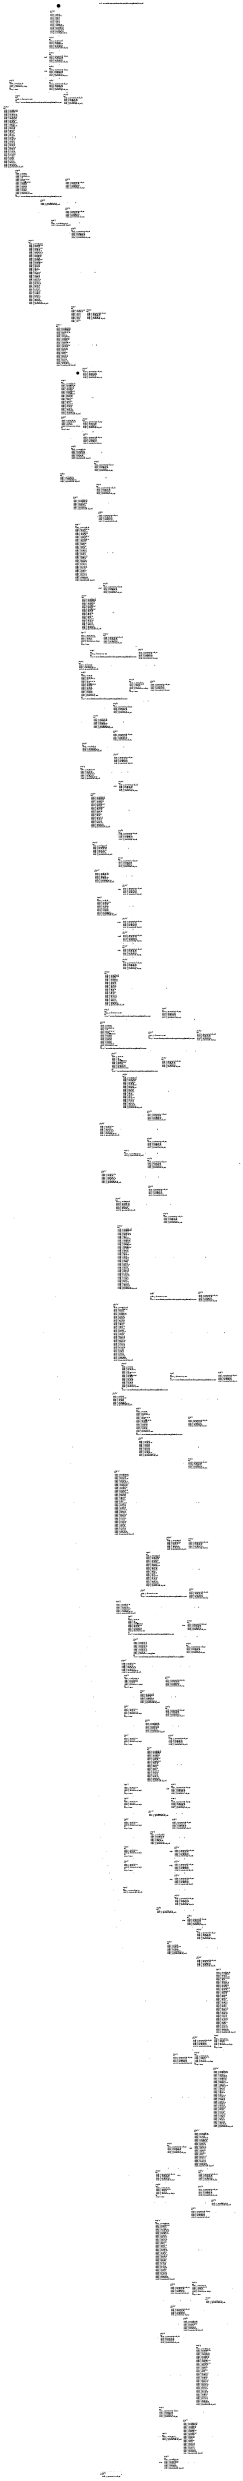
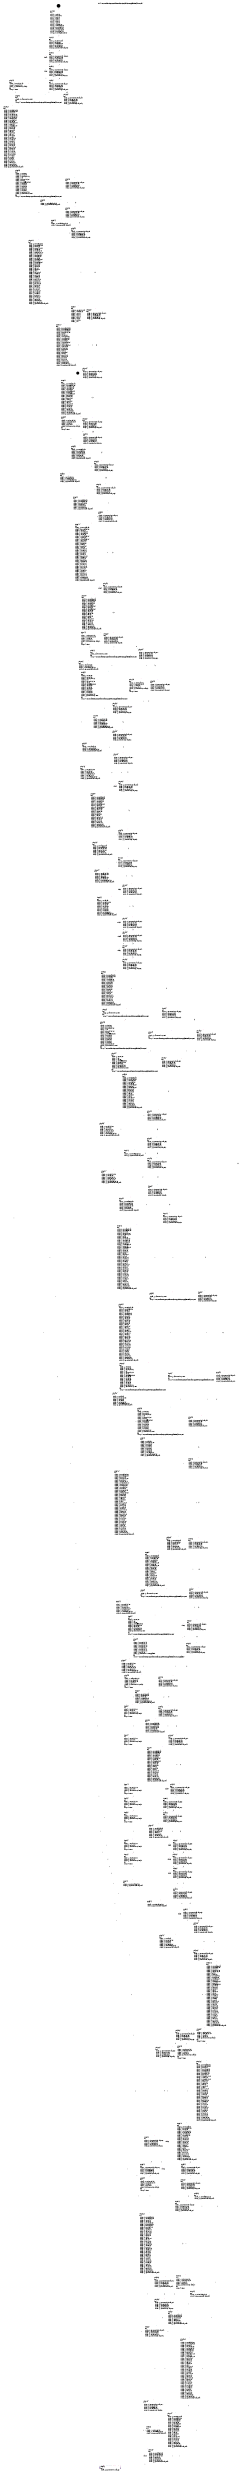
(159, 1814) -> none
